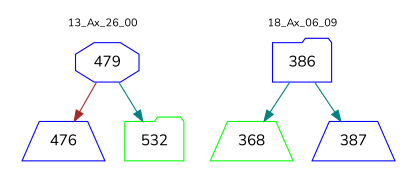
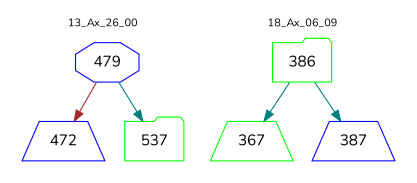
(302, 62) -> (302, 62)
(63, 141) -> (63, 141)
(154, 141) -> (154, 141)
(252, 141) -> (252, 141)
